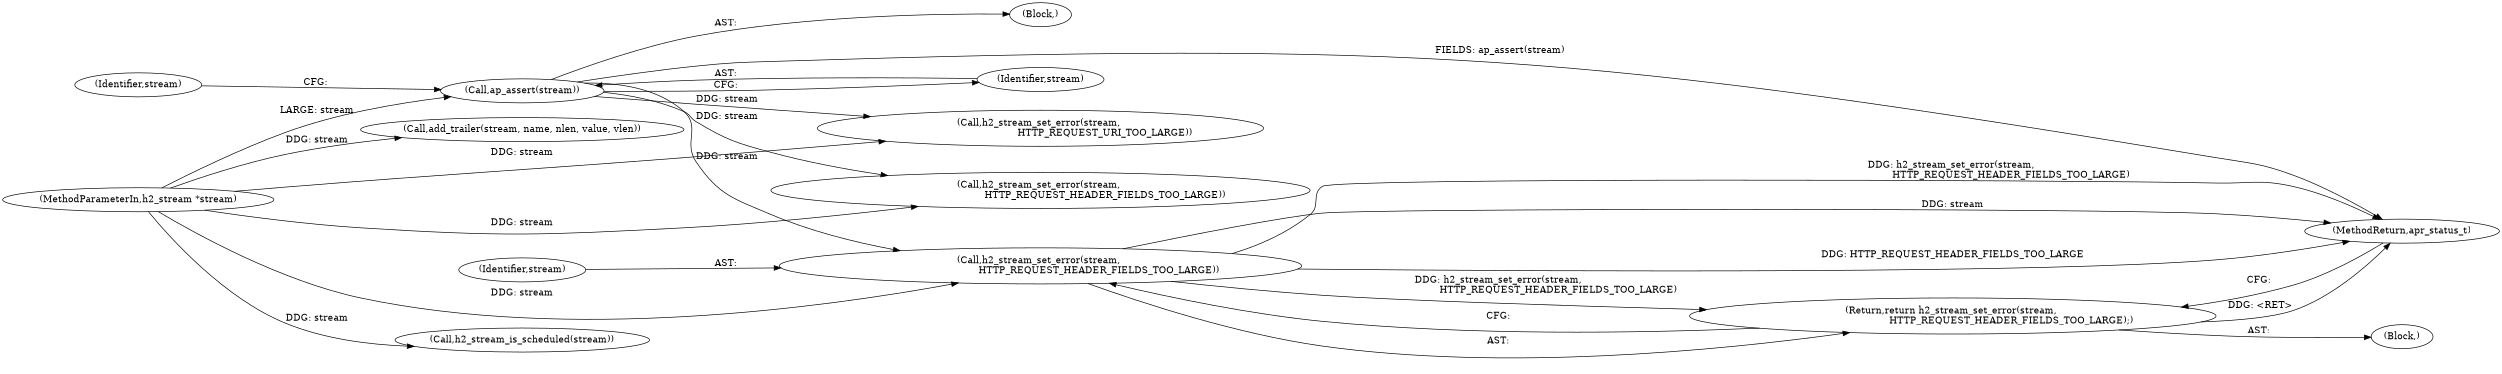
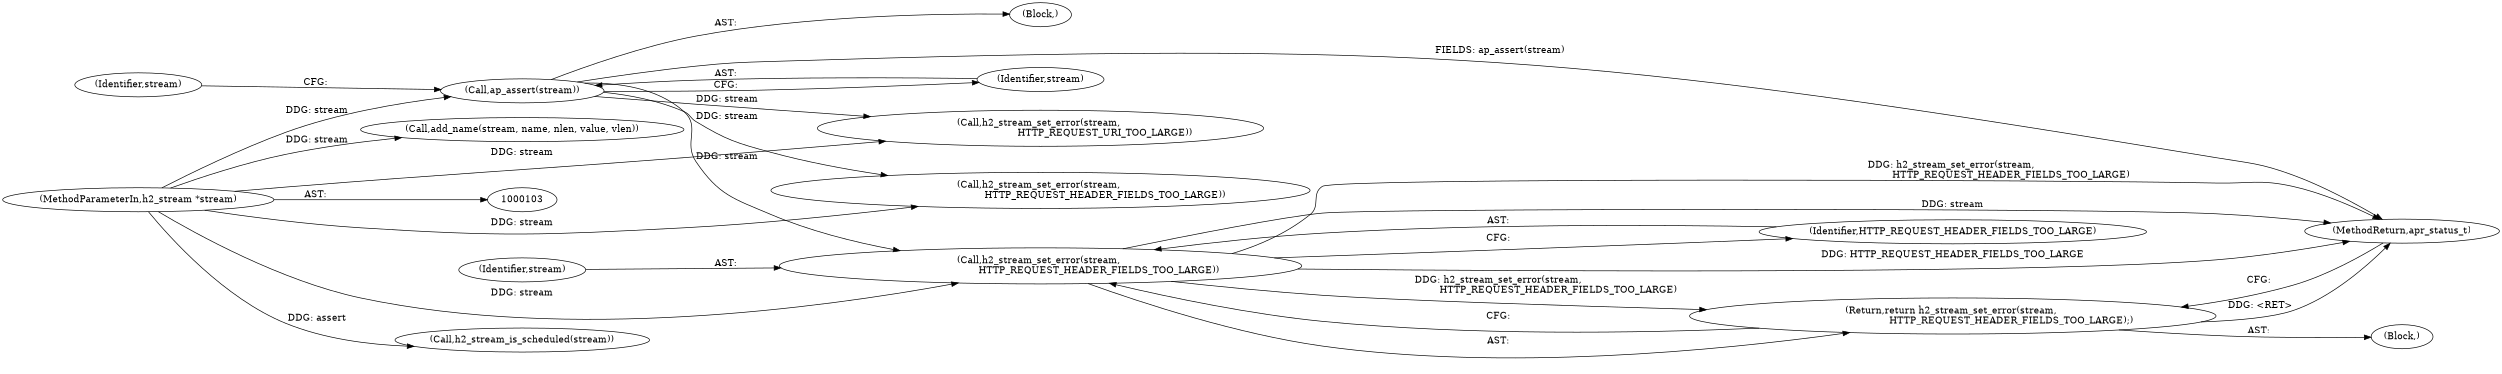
(317, 111) -> (317, 111)
(522, 130) -> (522, 130)
none -> (522, 200)
none -> (1953, 232)
(317, 318) -> (317, 318)
